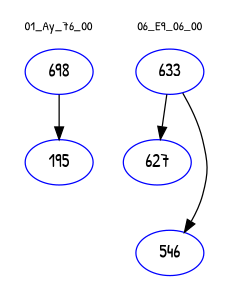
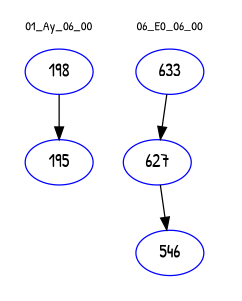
(59, 27) -> (59, 27)
(170, 27) -> (170, 27)
(59, 72) -> (59, 72)
(206, 156) -> (163, 201)
